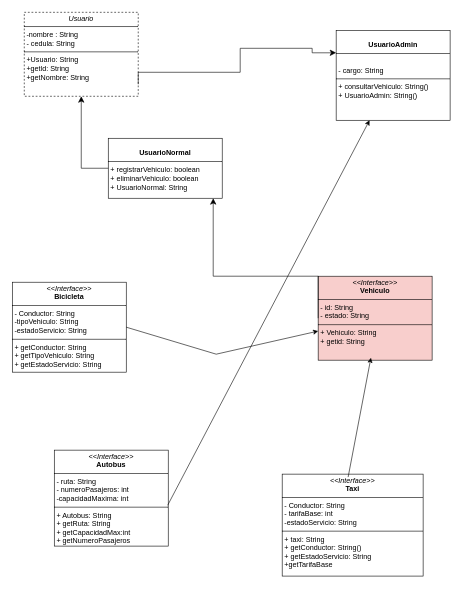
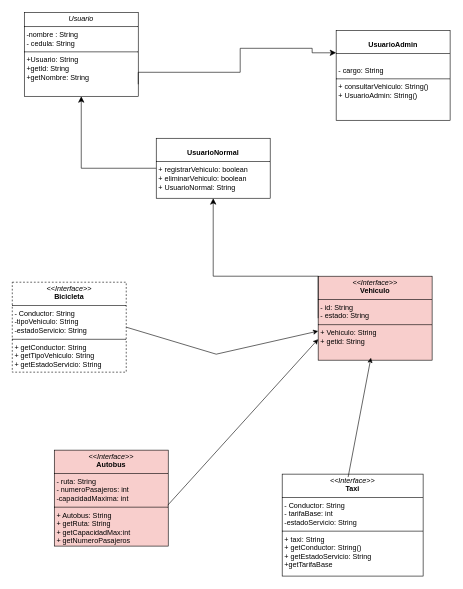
(81, 54) -> (81, 54)
(165, 168) -> (213, 168)
(69, 327) -> (69, 327)
(202, 440) -> (280, 381)
(111, 498) -> (111, 498)
